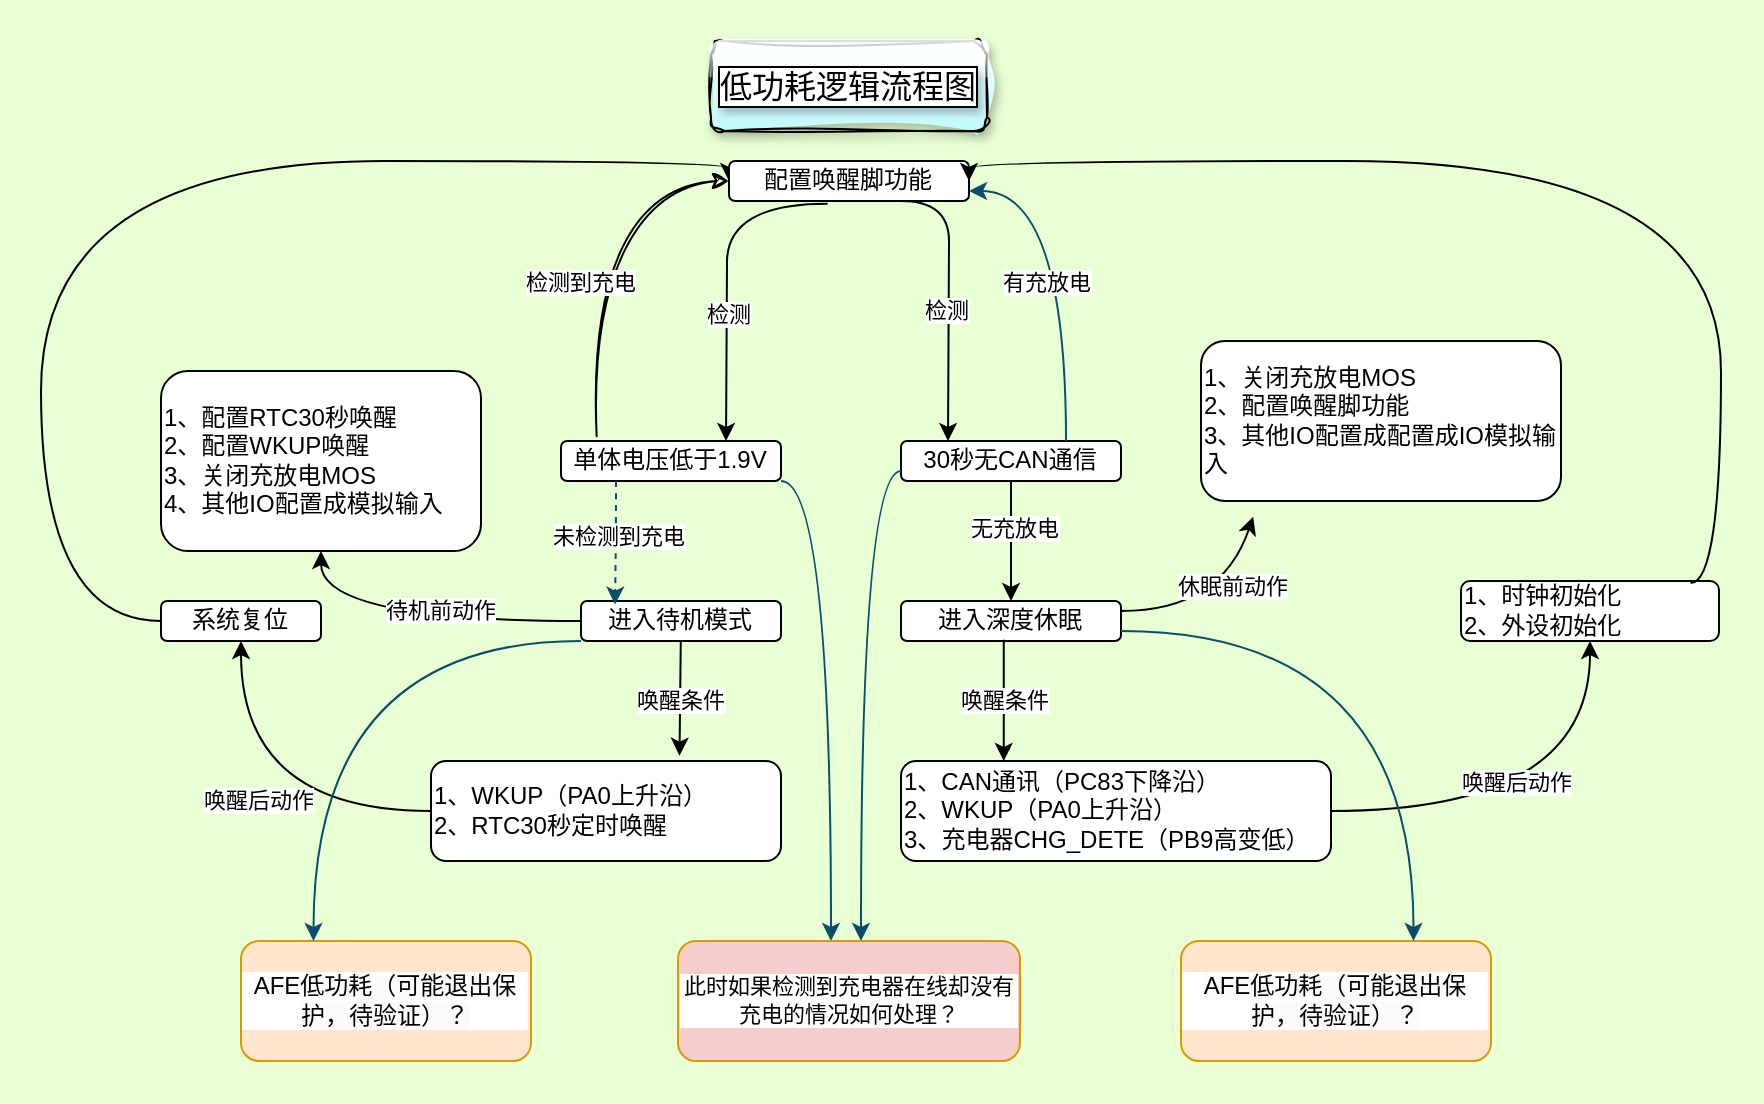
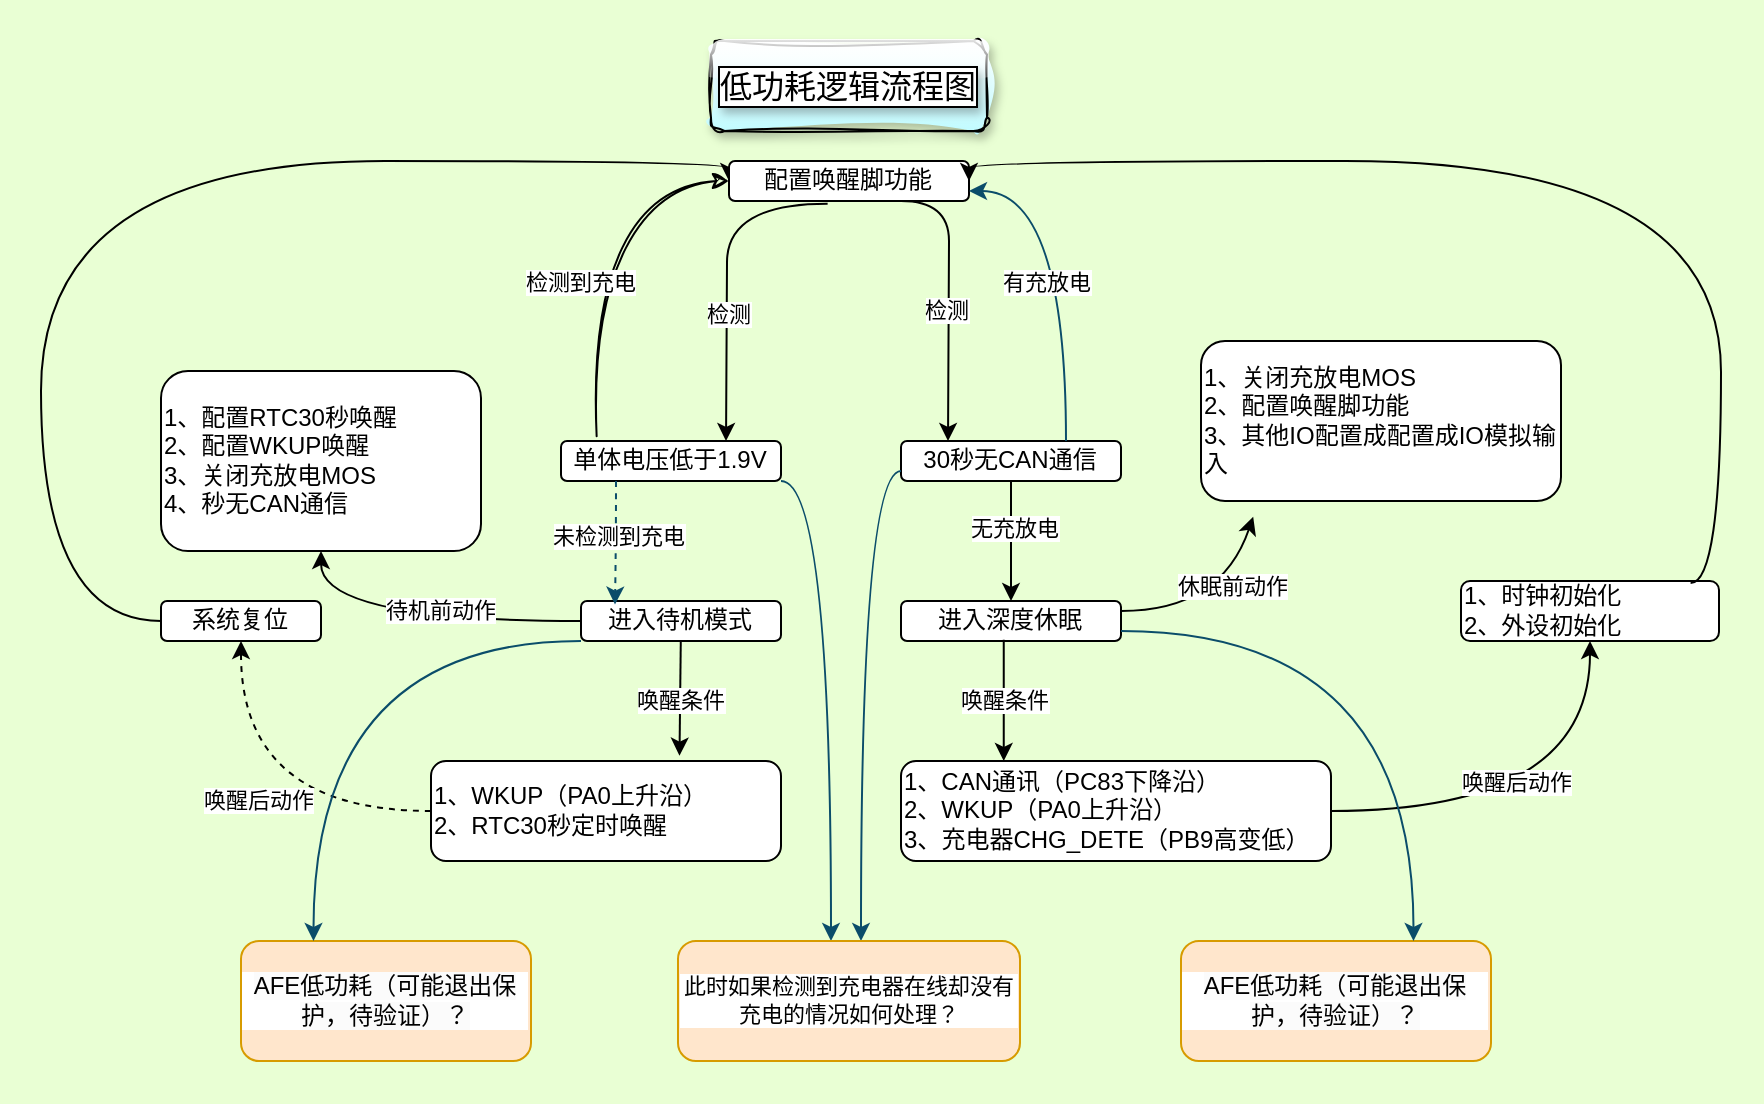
(305, 461) -> (277, 461)
(263, 742) -> (263, 742)
(849, 1001) -> (849, 1001)
